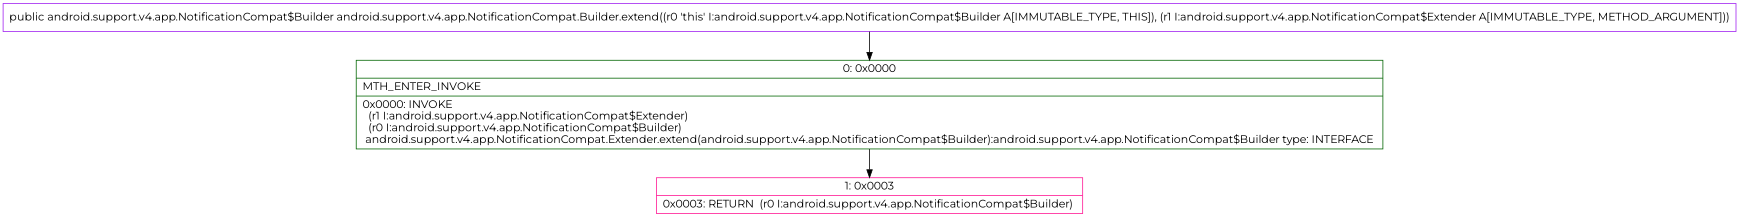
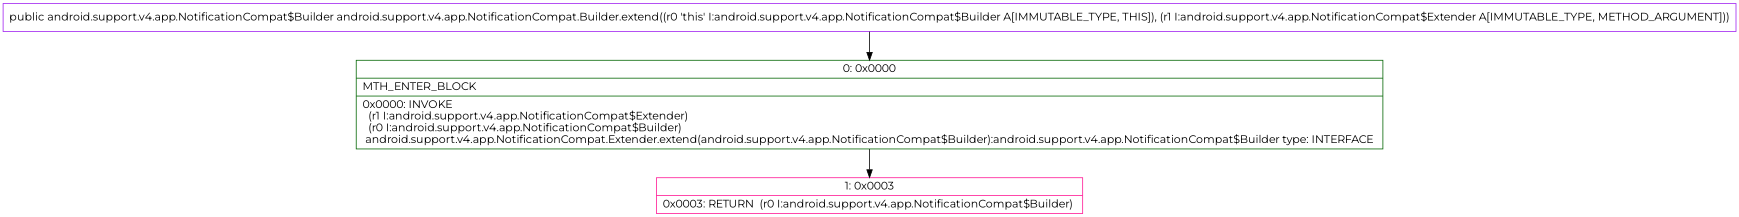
(422, 87) -> (420, 87)
